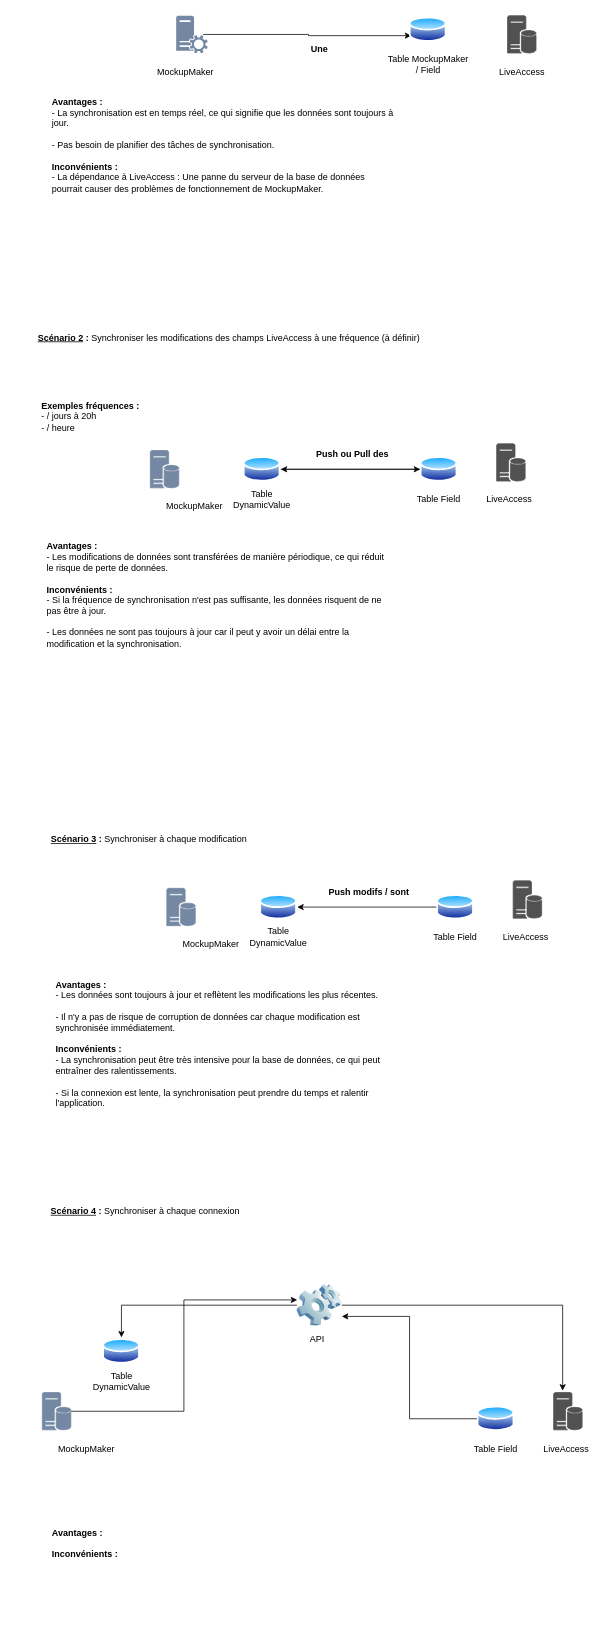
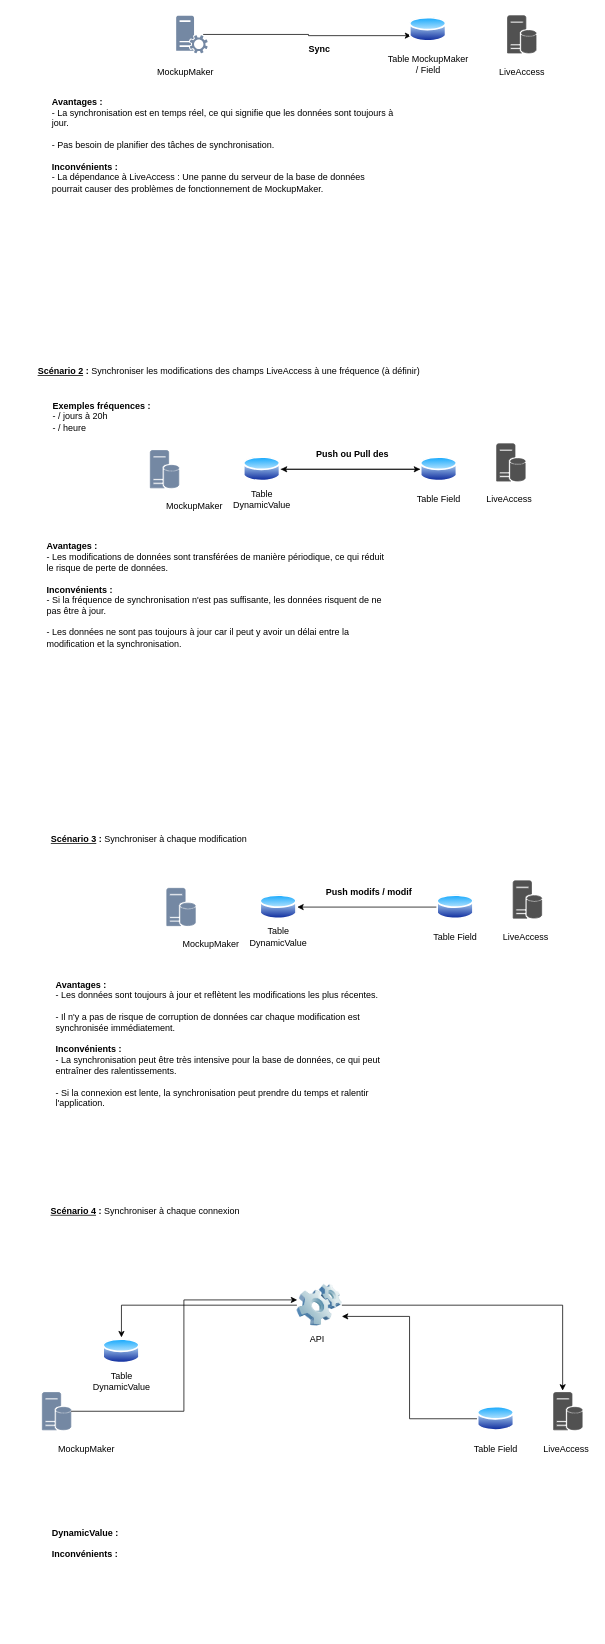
(320, 49) -> (320, 49)
(229, 338) -> (229, 372)
(104, 417) -> (115, 417)
(369, 892) -> (369, 892)
(86, 1549) -> (86, 1549)
